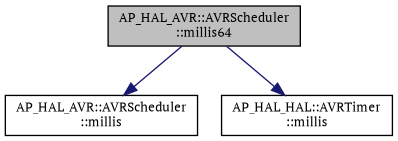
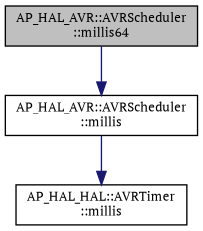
(250, 66) -> (101, 153)
